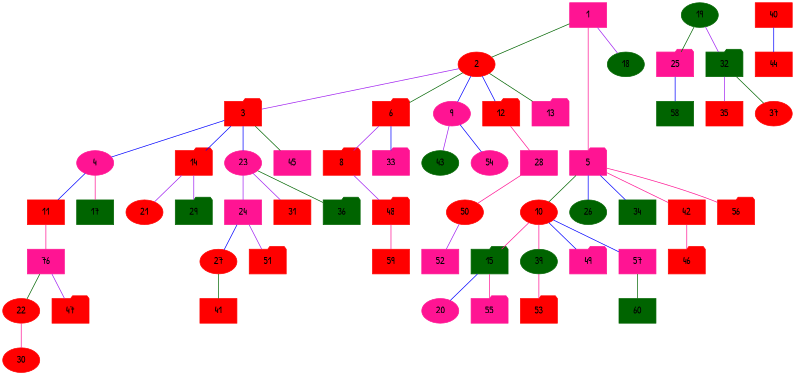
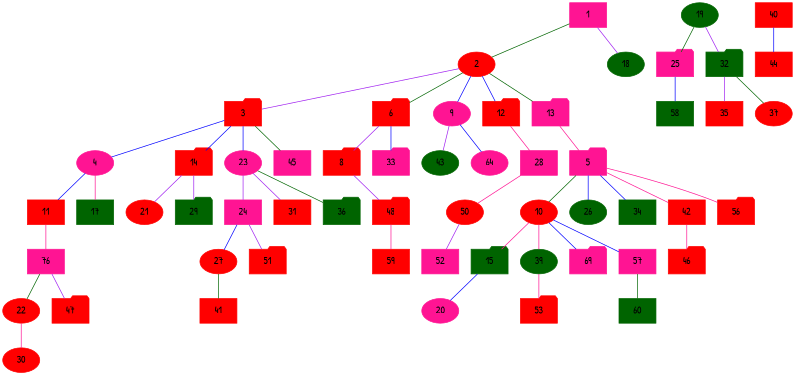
(588, 89) -> (569, 138)
(490, 163) -> (490, 163)
(588, 262) -> (588, 262)
(490, 311) -> none
